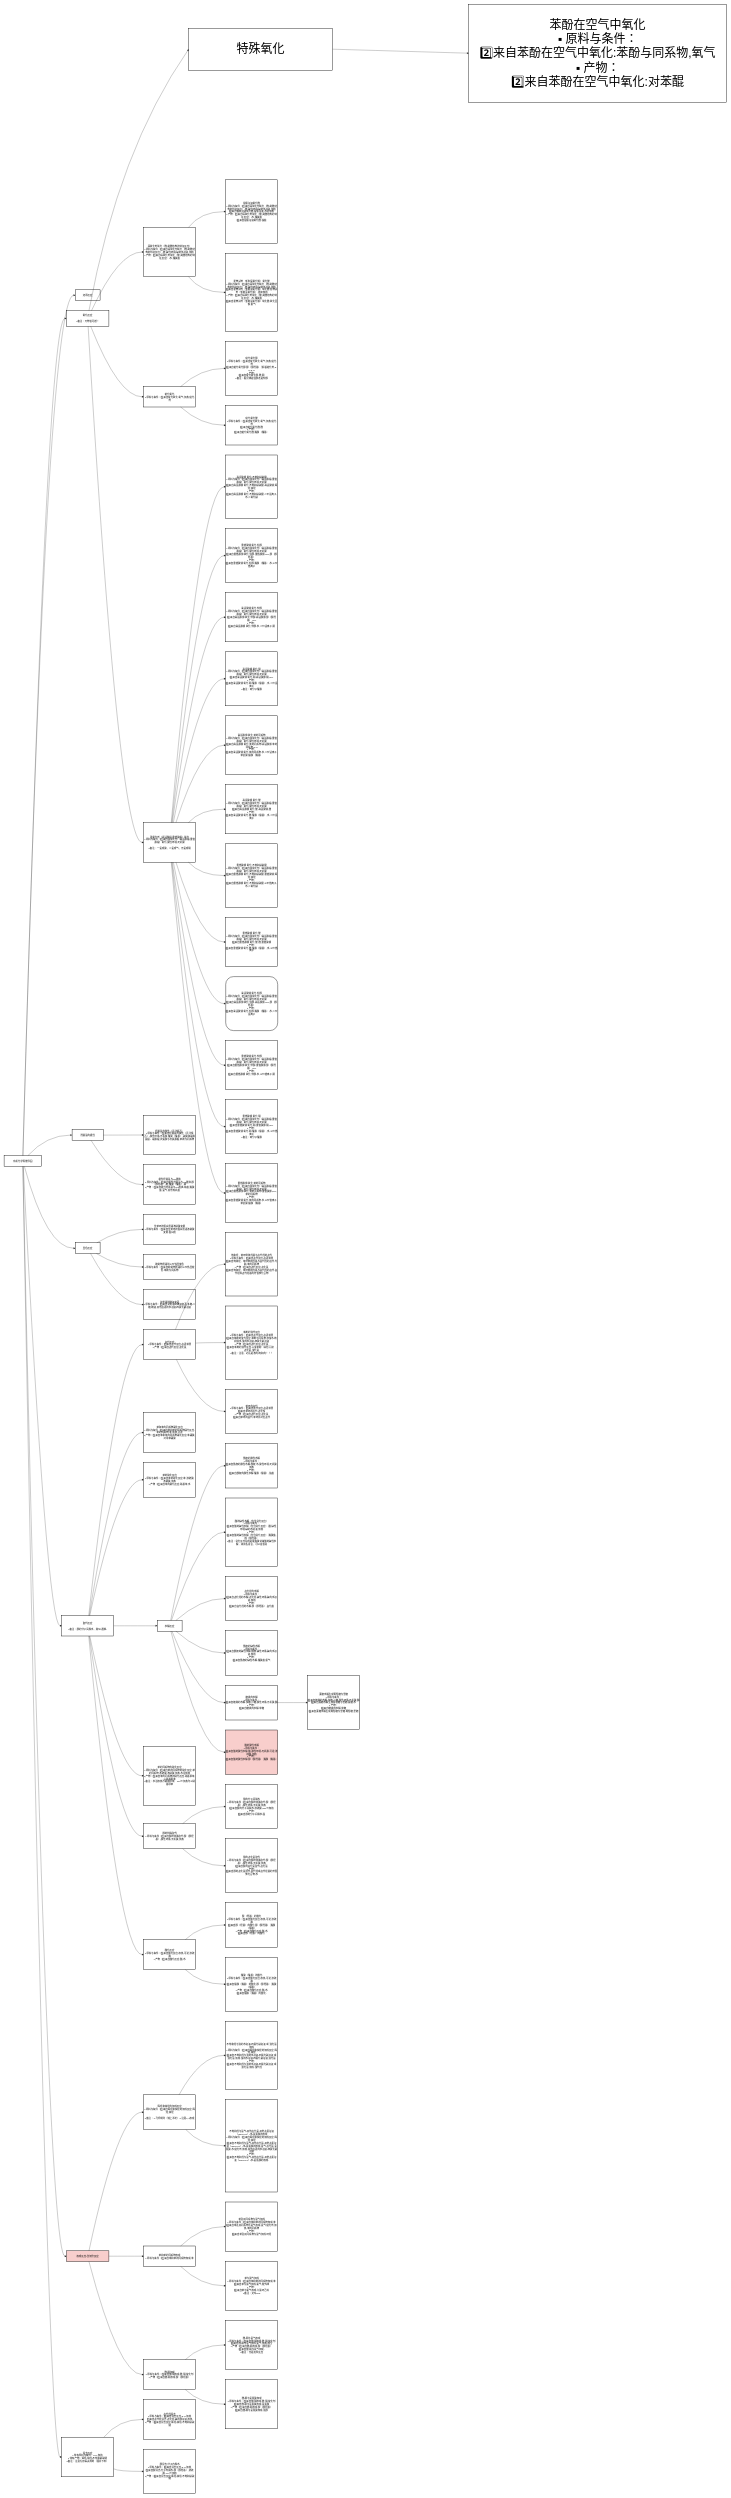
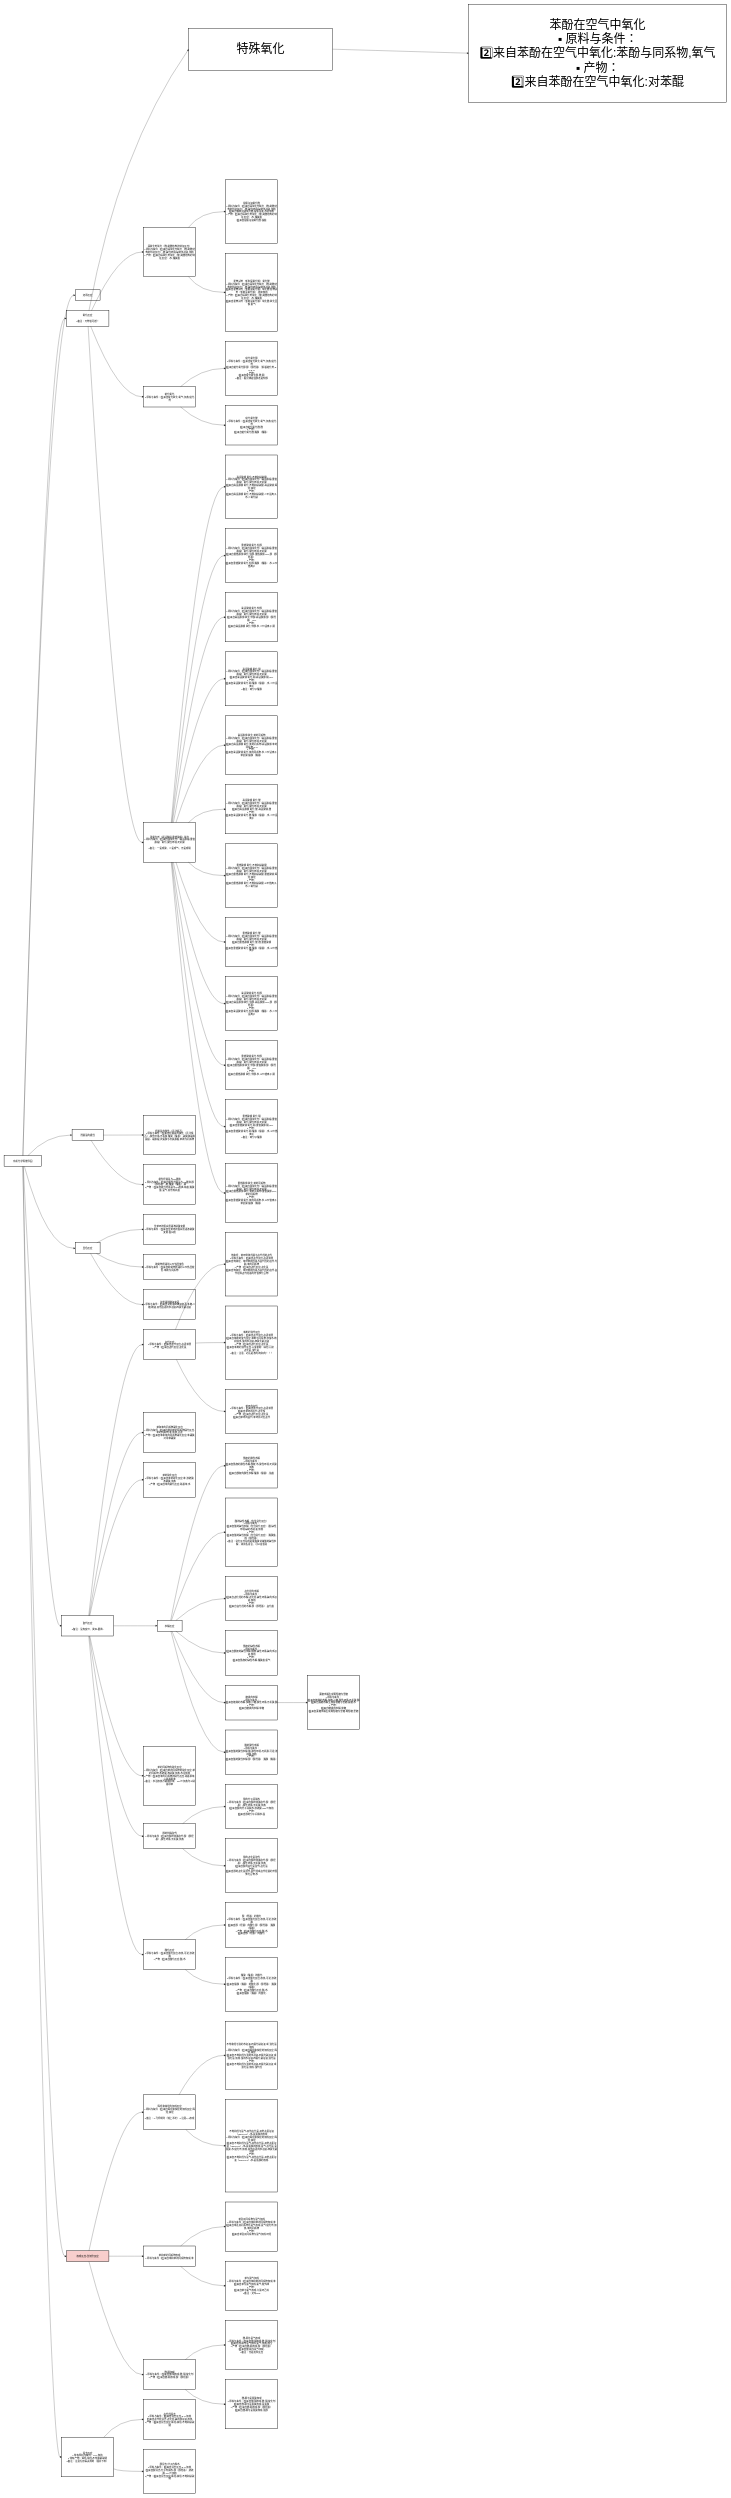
(252, 1004) -> (252, 1004)
(88, 1626) -> (88, 1626)
(252, 1752) -> (252, 1752)
